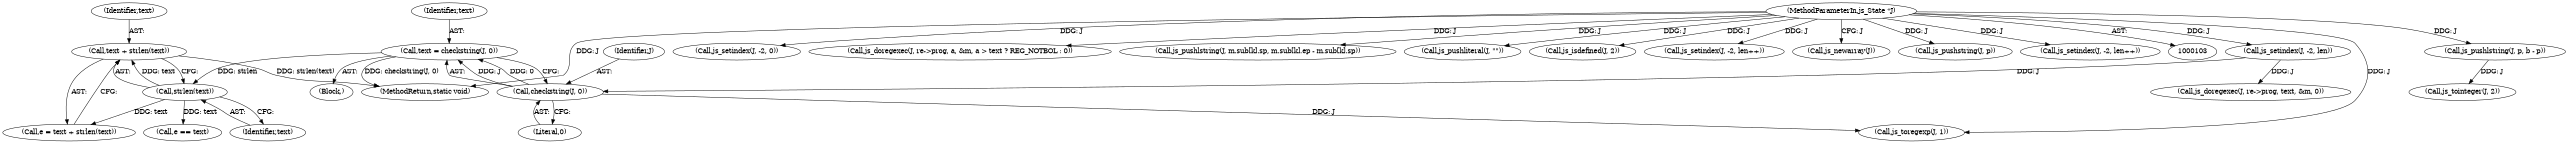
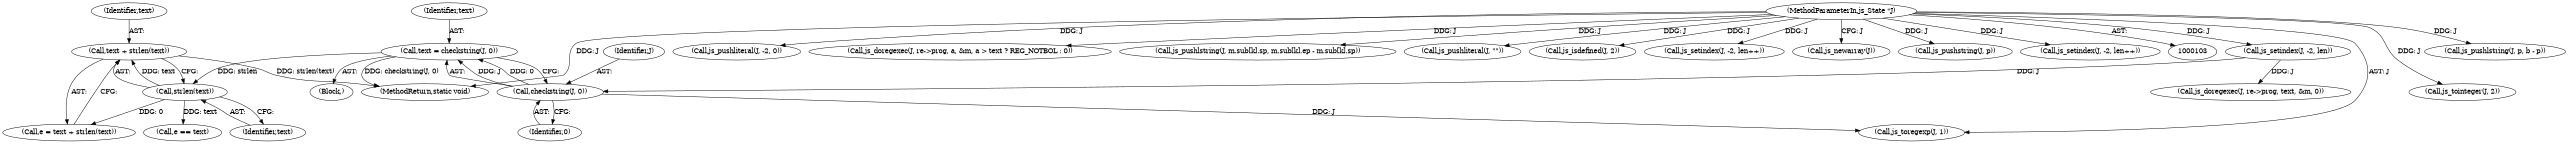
(737, 52) -> (737, 52)
(2480, 70) -> (2188, 17)
(2379, 72) -> (2379, 72)
(151, 112) -> (151, 112)
(550, 133) -> (550, 133)
